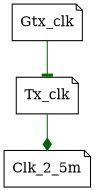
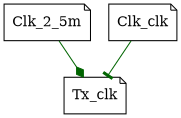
(47, 22) -> (143, 22)
(47, 126) -> (68, 54)
